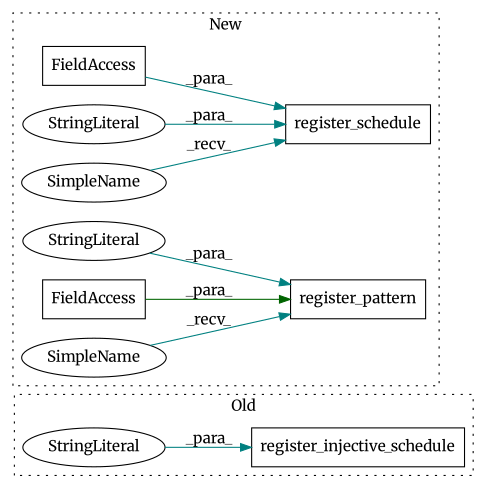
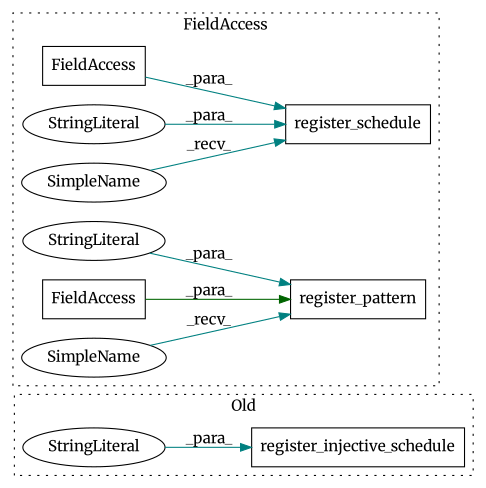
(226, 25) -> (226, 25)
